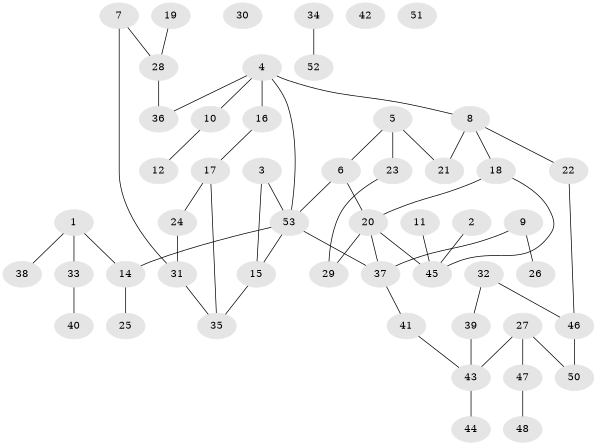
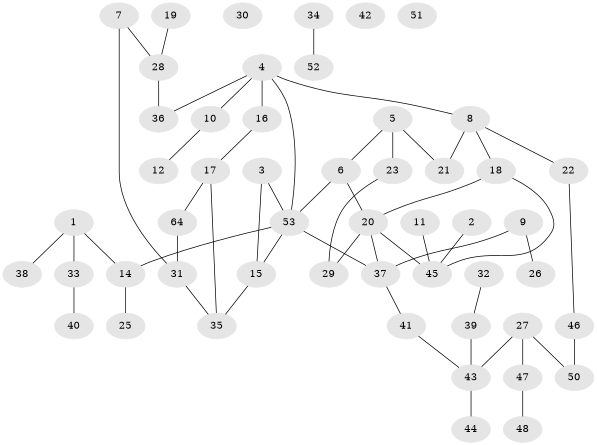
(177, 223) -> (177, 223)
(529, 300) -> none
